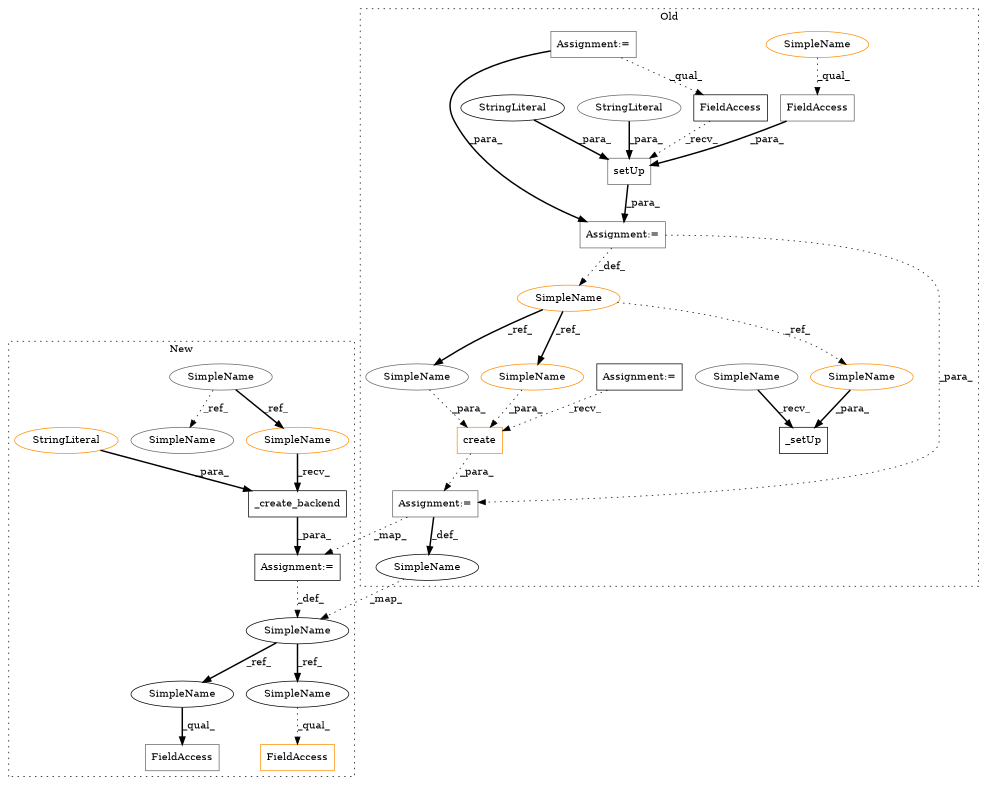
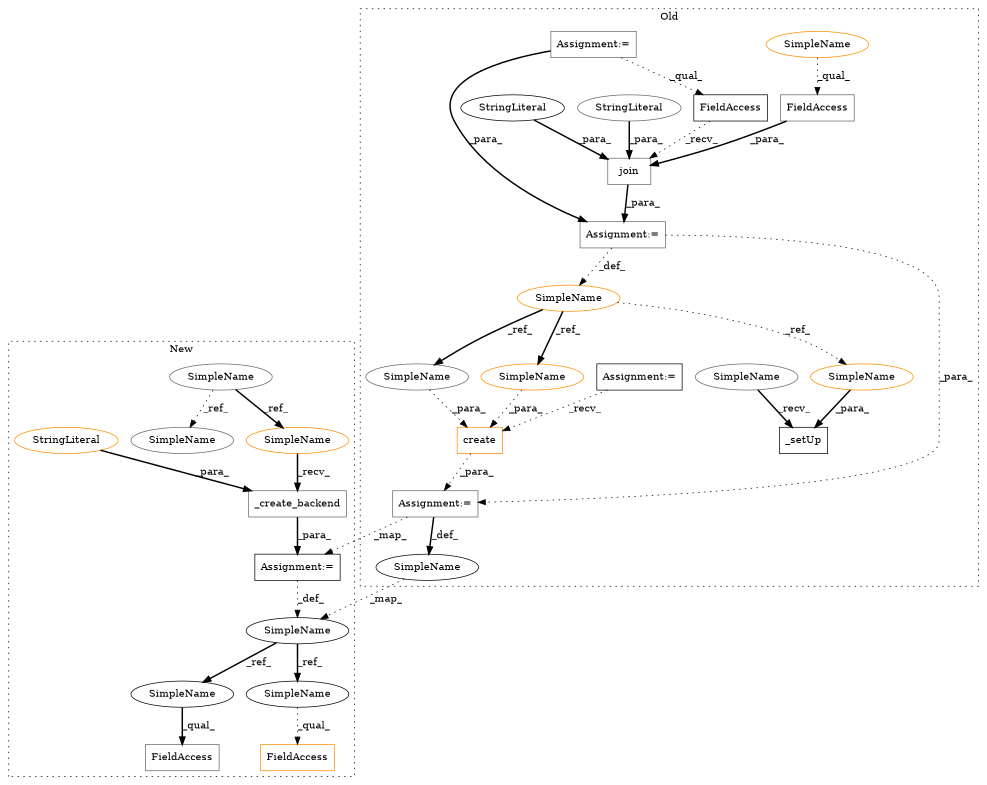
(629, 171) -> (629, 171)
(298, 504) -> (298, 504)
